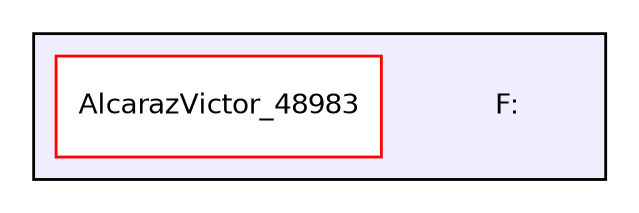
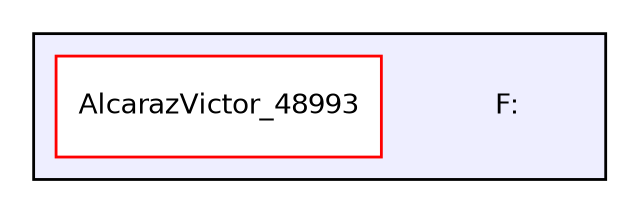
(219, 107) -> (219, 107)
